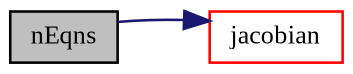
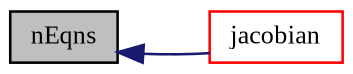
(151, 20) -> (176, 54)
